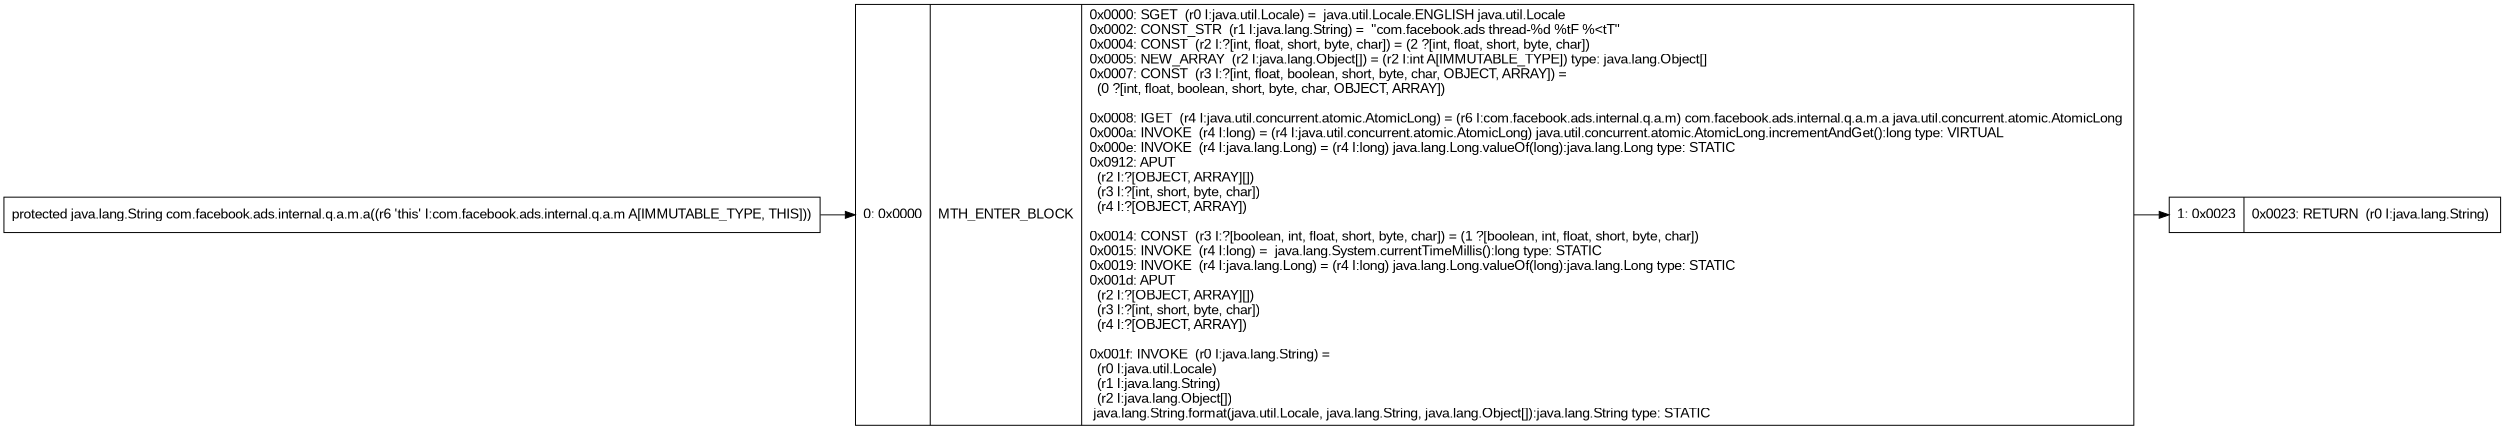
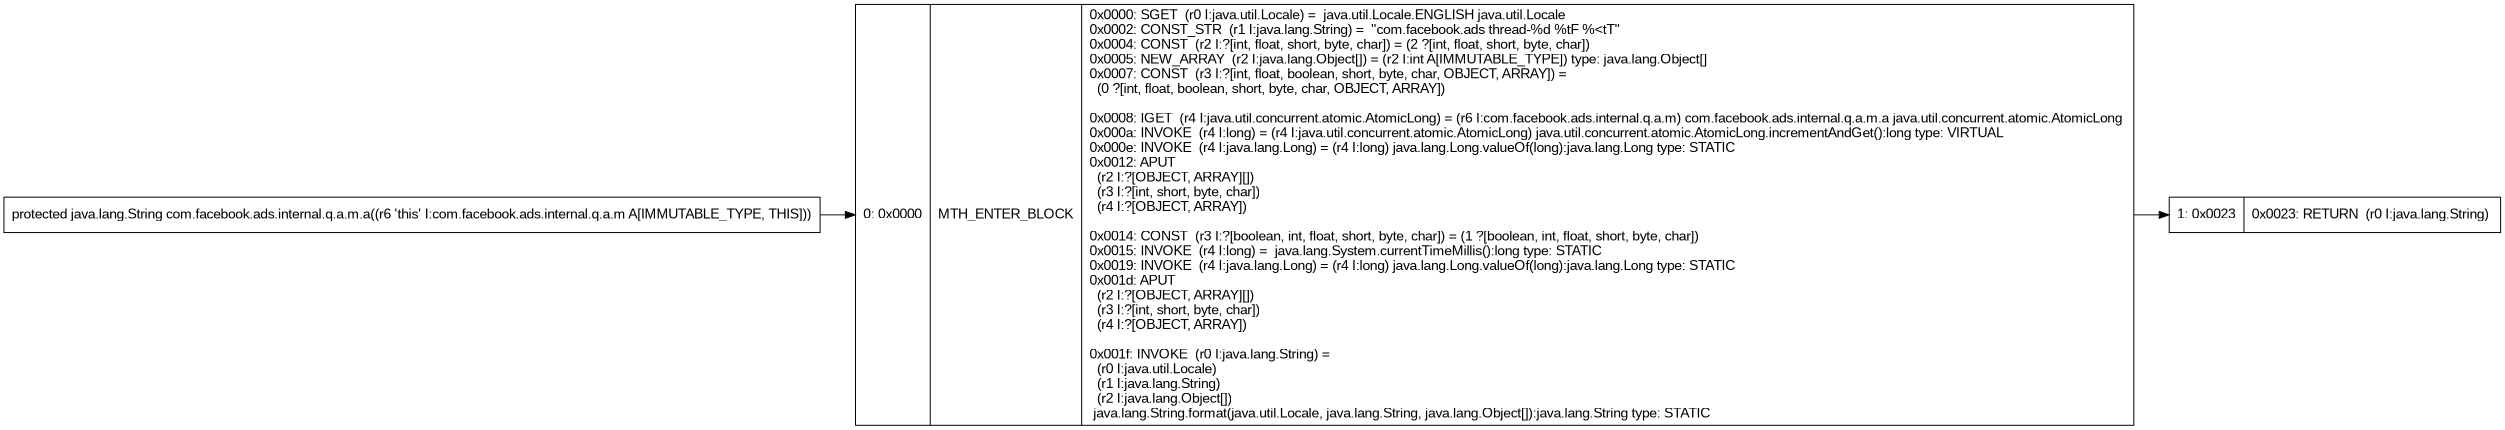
(1136, 163) -> (1136, 163)
